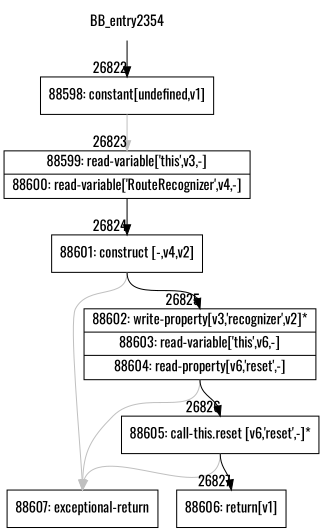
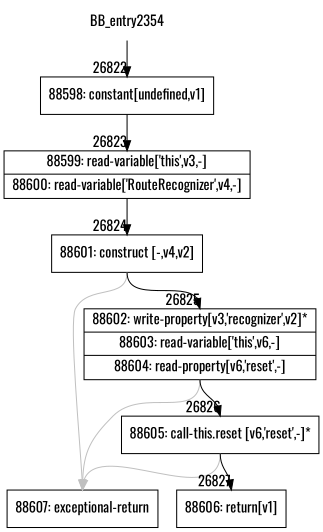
(127, 128) -> (127, 128)
